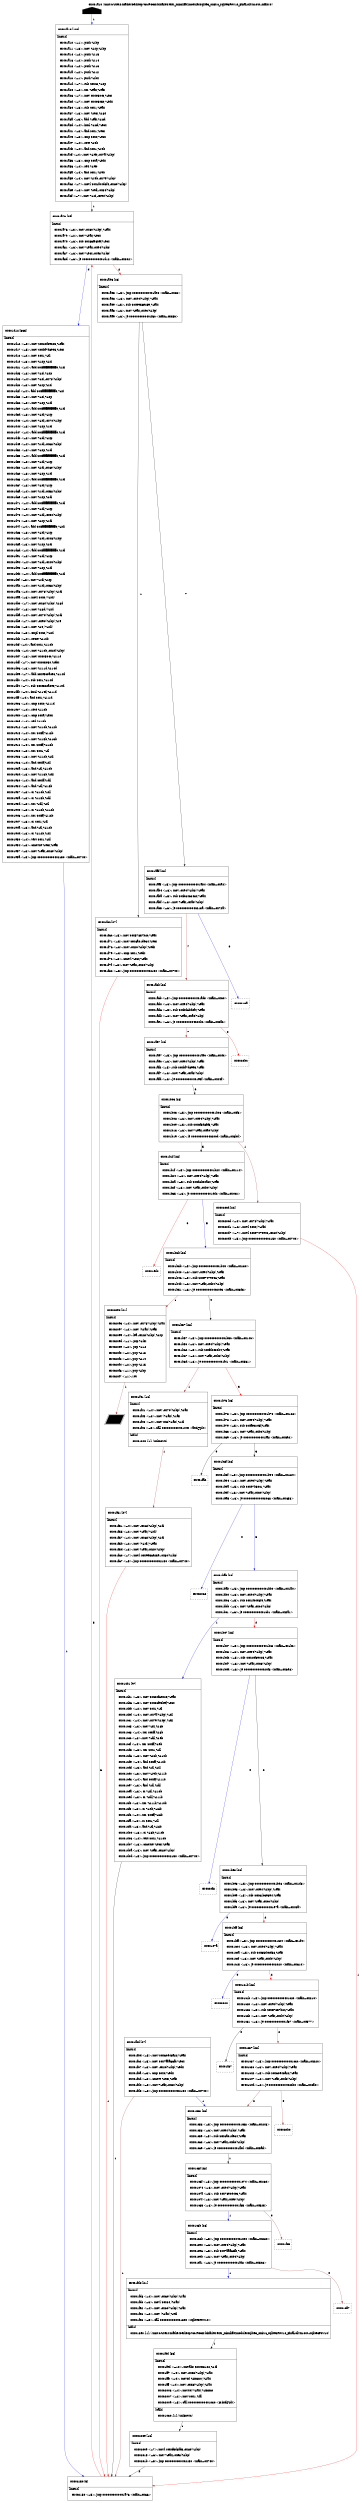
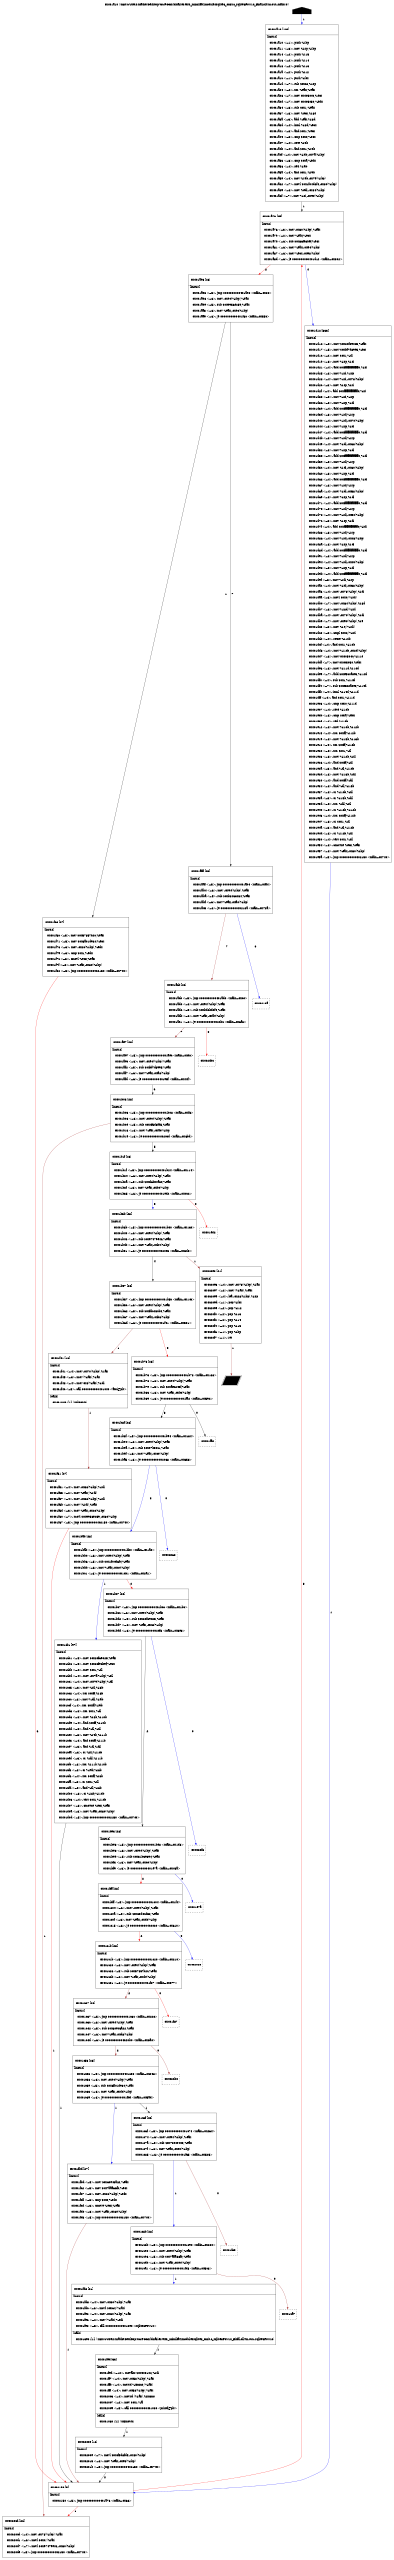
(356, 1935) -> (74, 2511)
(232, 2042) -> (162, 2001)
(200, 2101) -> (113, 2133)
